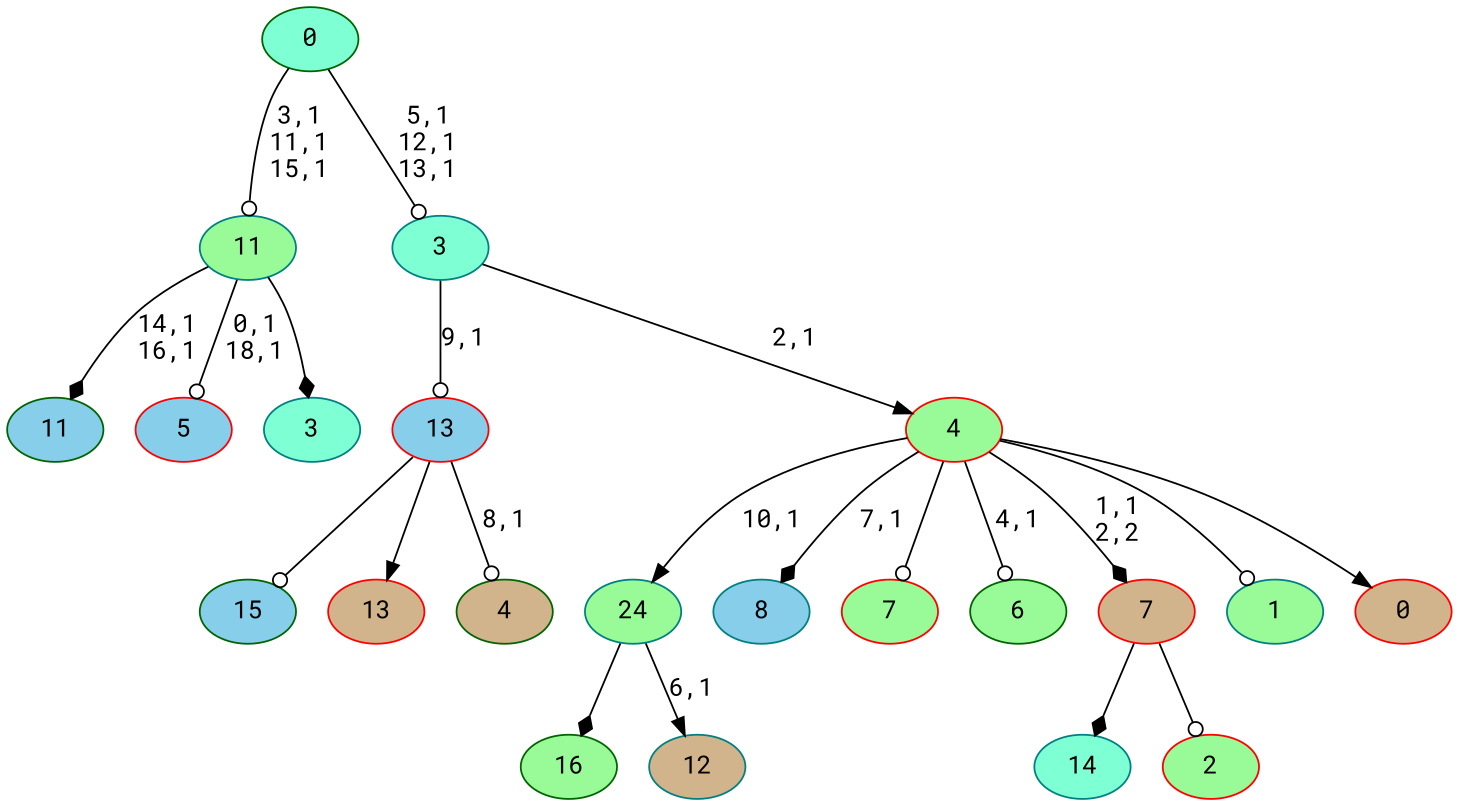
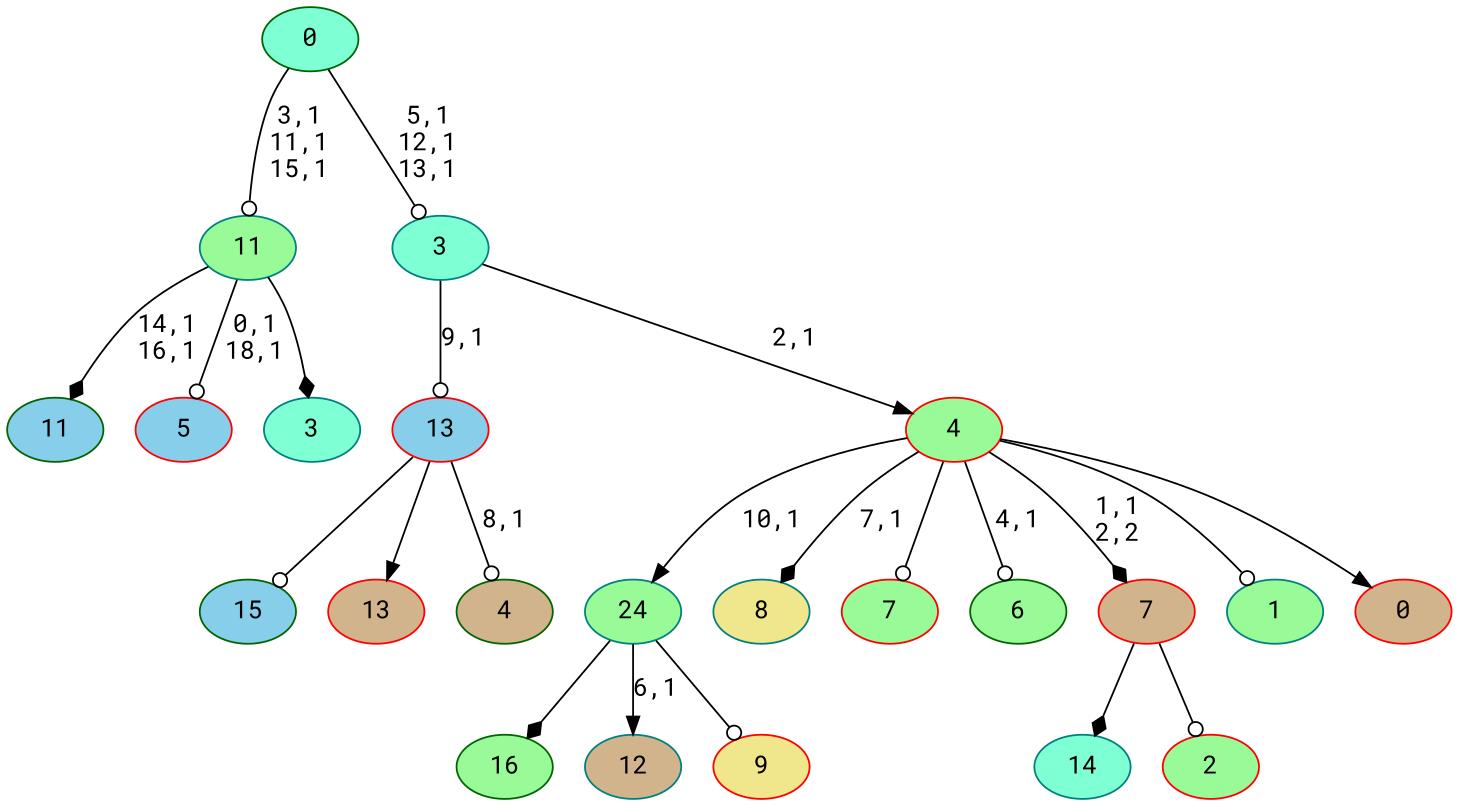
(761, 612) -> (761, 612)
none -> (761, 767)
